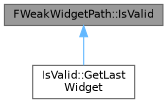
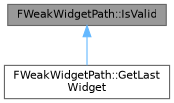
(84, 82) -> (87, 82)
